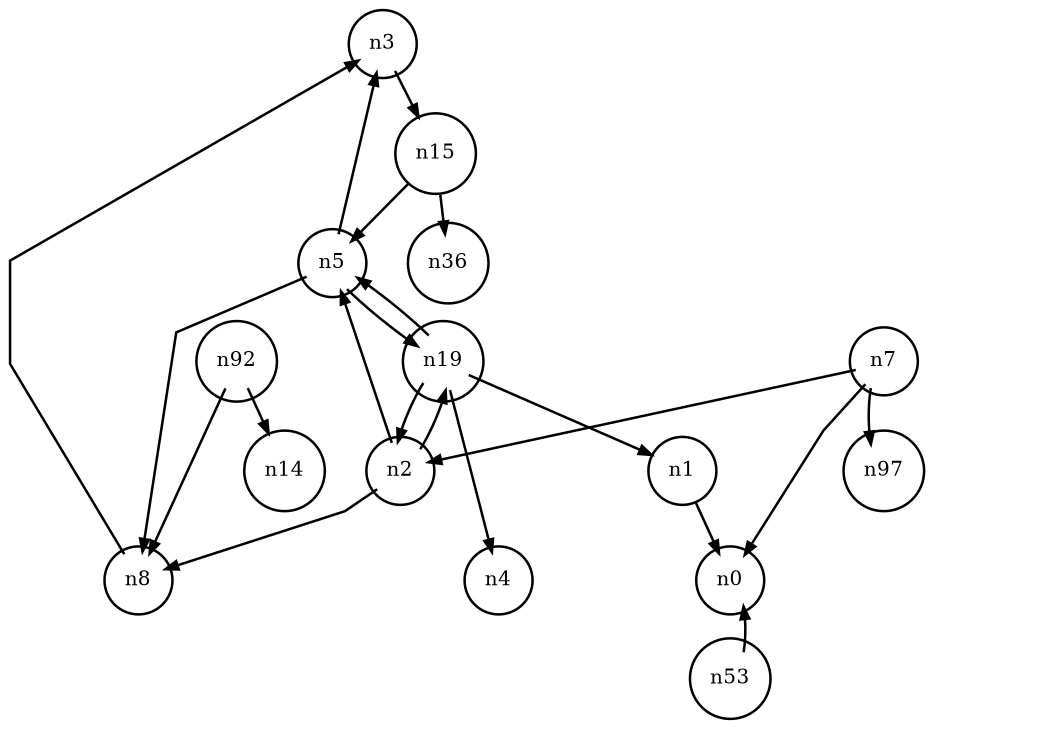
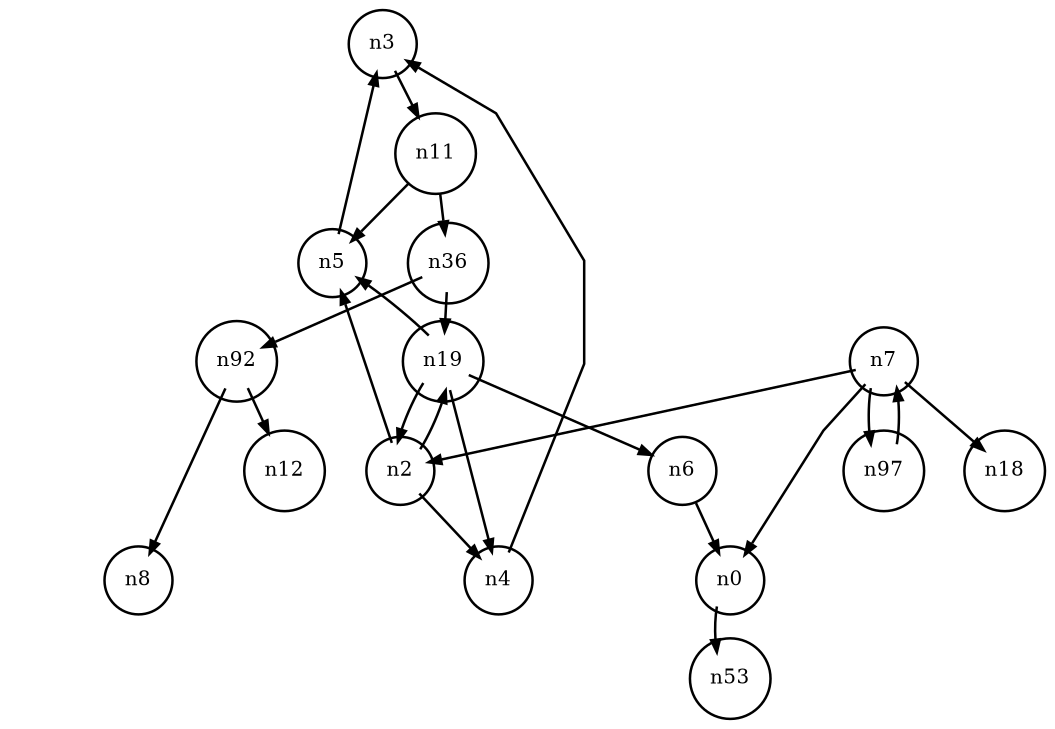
(436, 154) -> (436, 154)
(37, 245) -> (584, 283)
none -> (363, 303)
(376, 315) -> (446, 306)
(171, 366) -> none
none -> (899, 423)
(285, 471) -> (285, 471)
(682, 471) -> (682, 471)
none -> (1005, 471)
(280, 532) -> (445, 521)
(745, 636) -> (715, 623)
